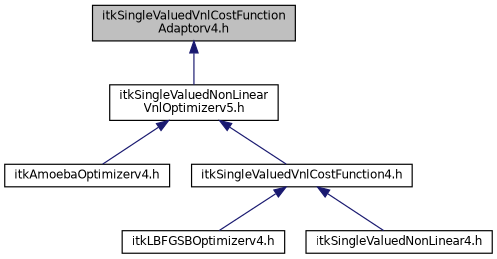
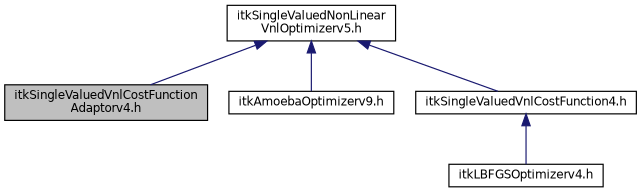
(194, 69) -> (203, 65)
(87, 176) -> (311, 103)
(203, 242) -> none
(399, 242) -> (526, 176)
